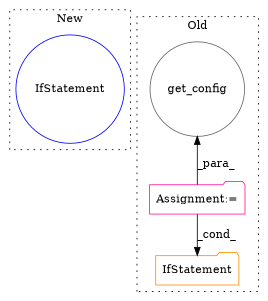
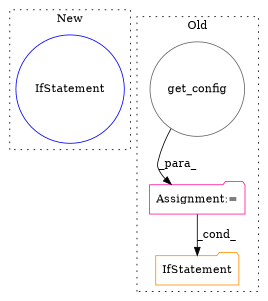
(197, 165) -> (160, 154)
